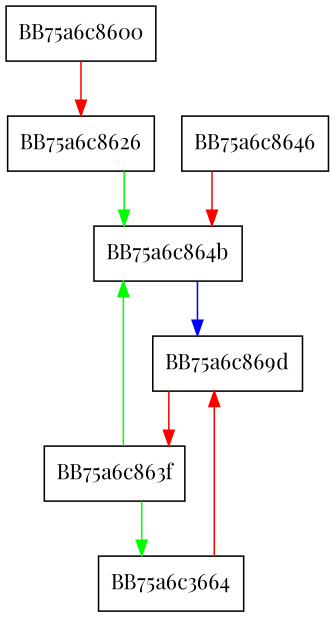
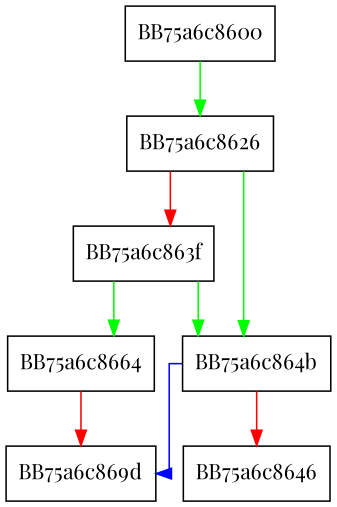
(81, 81) -> (200, 81)
(212, 191) -> (257, 411)
(169, 411) -> (170, 191)
(171, 584) -> (81, 364)
